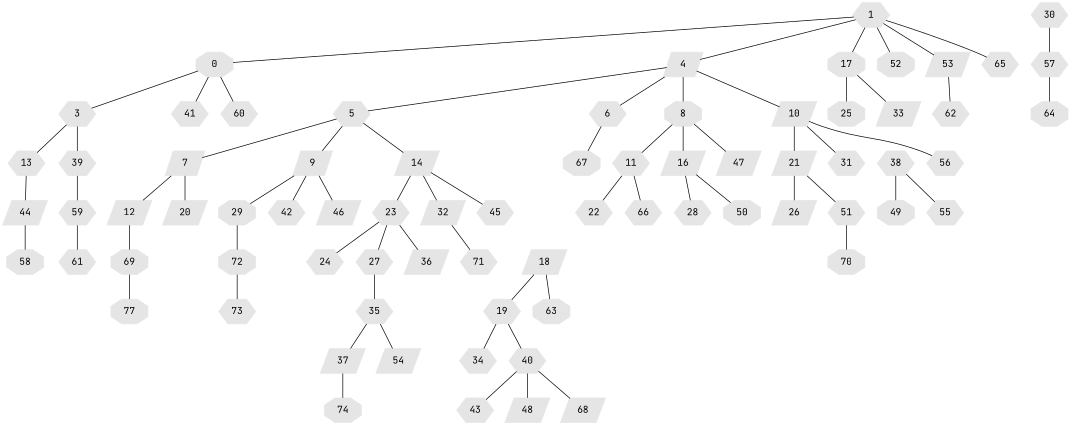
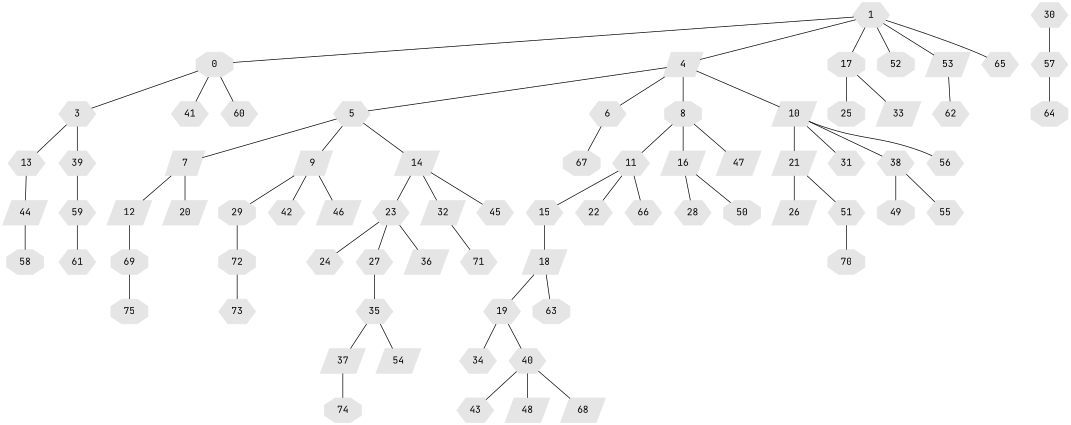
none -> (846, 139)
none -> (545, 213)
(129, 311) -> (129, 311)
